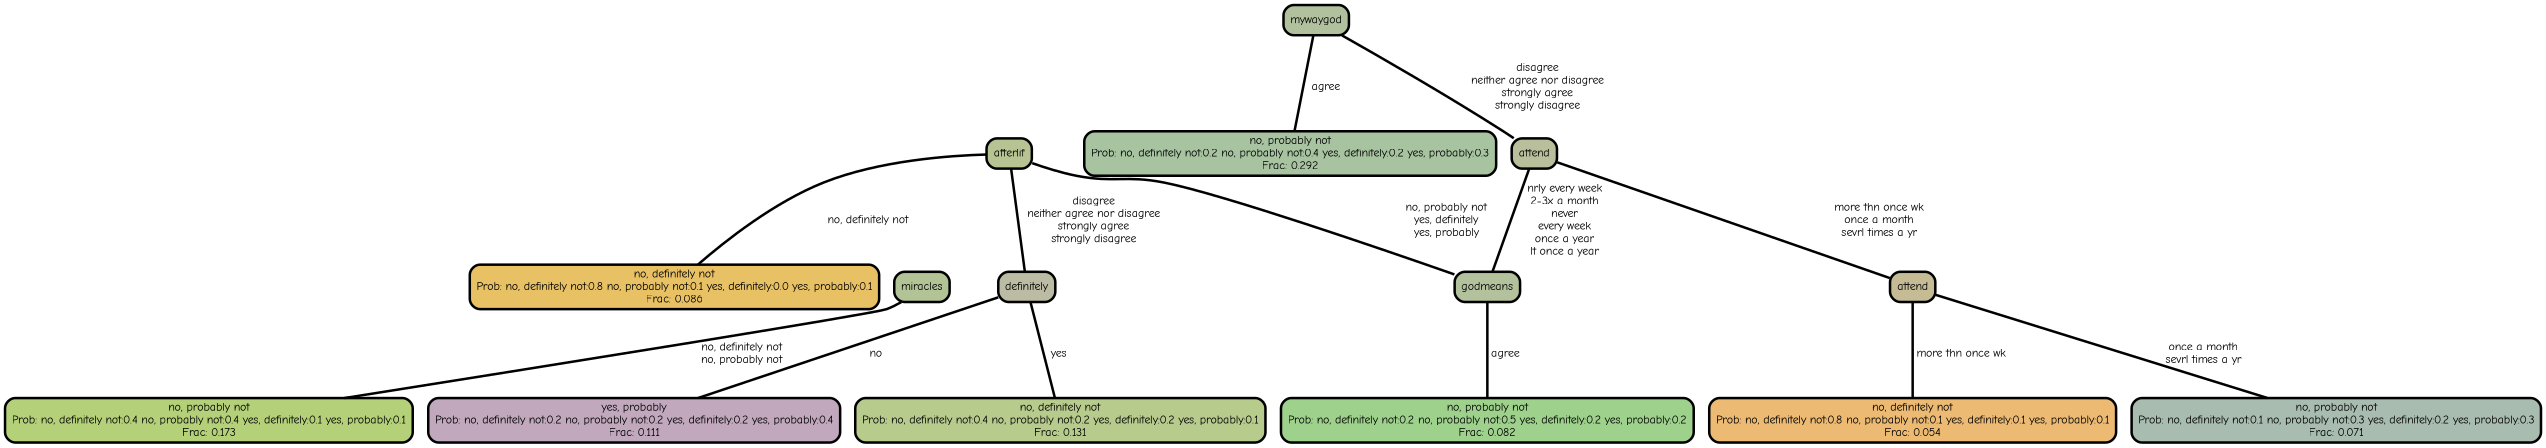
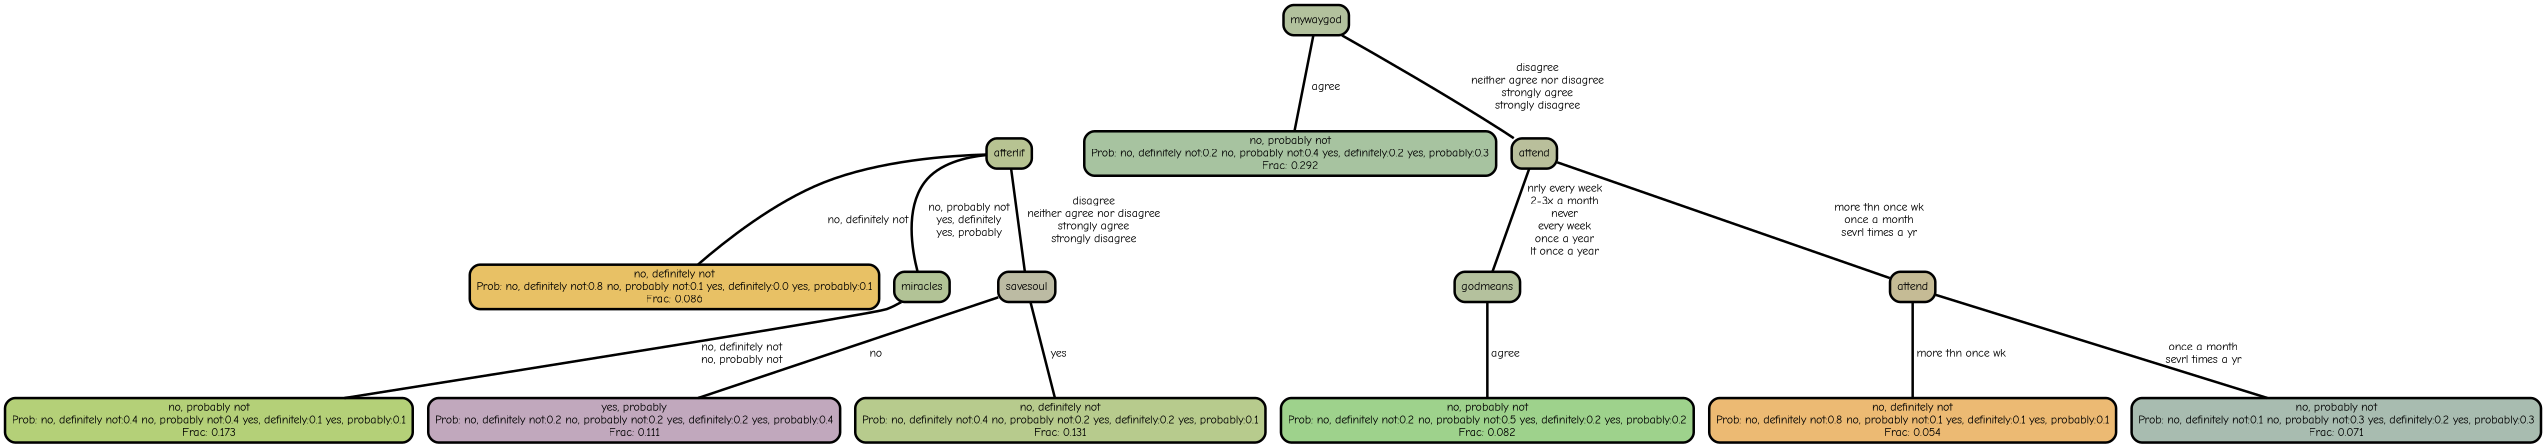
(1246, 205) -> (919, 192)
(1027, 287) -> (1027, 287)
